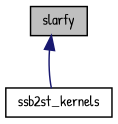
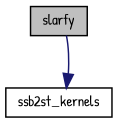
(49, 69) -> (69, 55)
